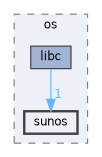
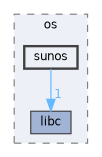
(51, 84) -> (51, 84)
